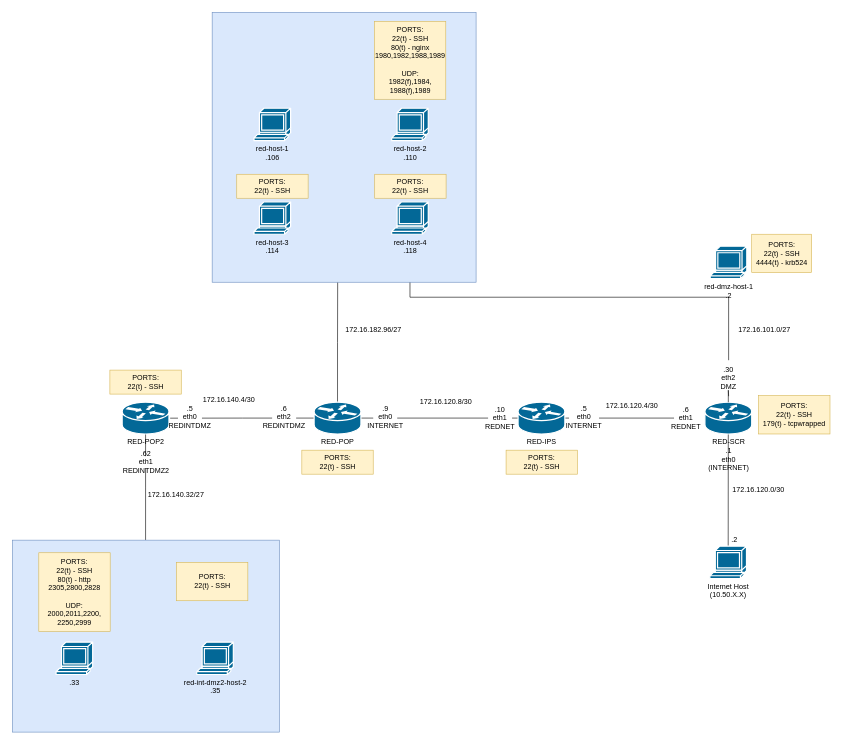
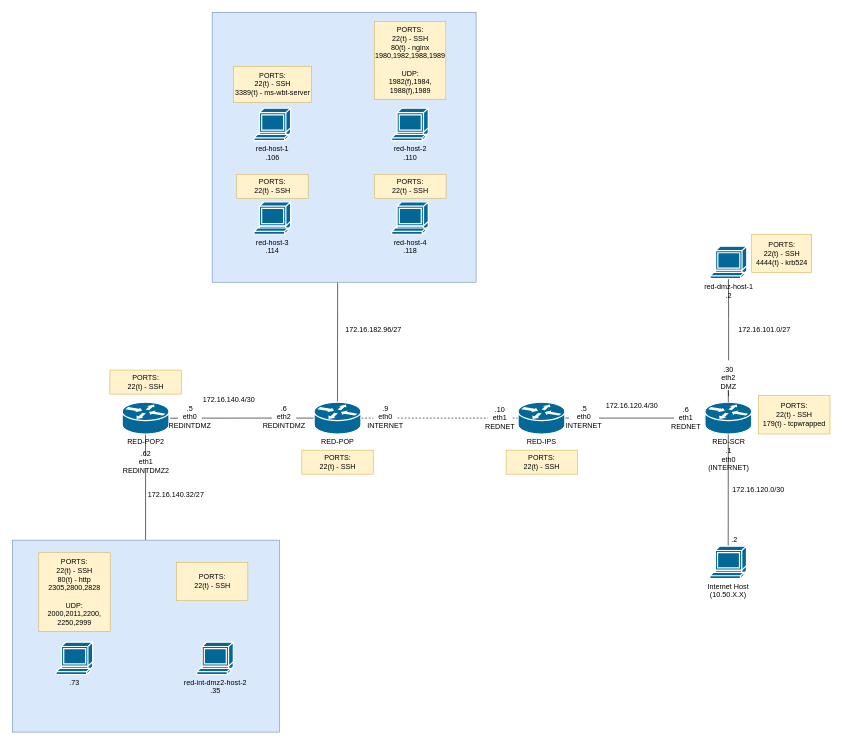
none -> (272, 84)
(562, 297) -> (729, 289)
(446, 402) -> none
(443, 418) -> (443, 418)
(74, 683) -> (74, 683)
